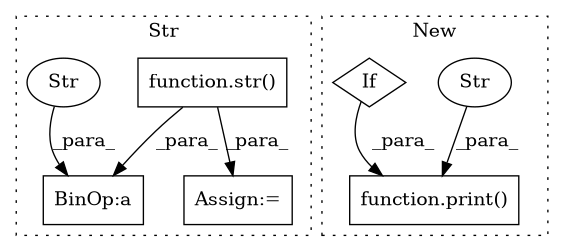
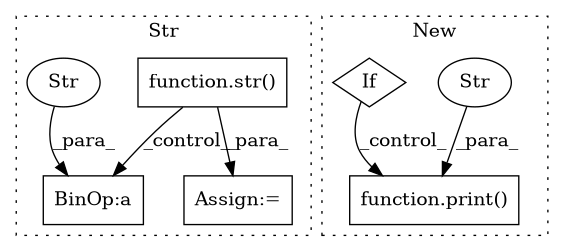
(187, 141) -> (187, 141)
(403, 141) -> (403, 141)
